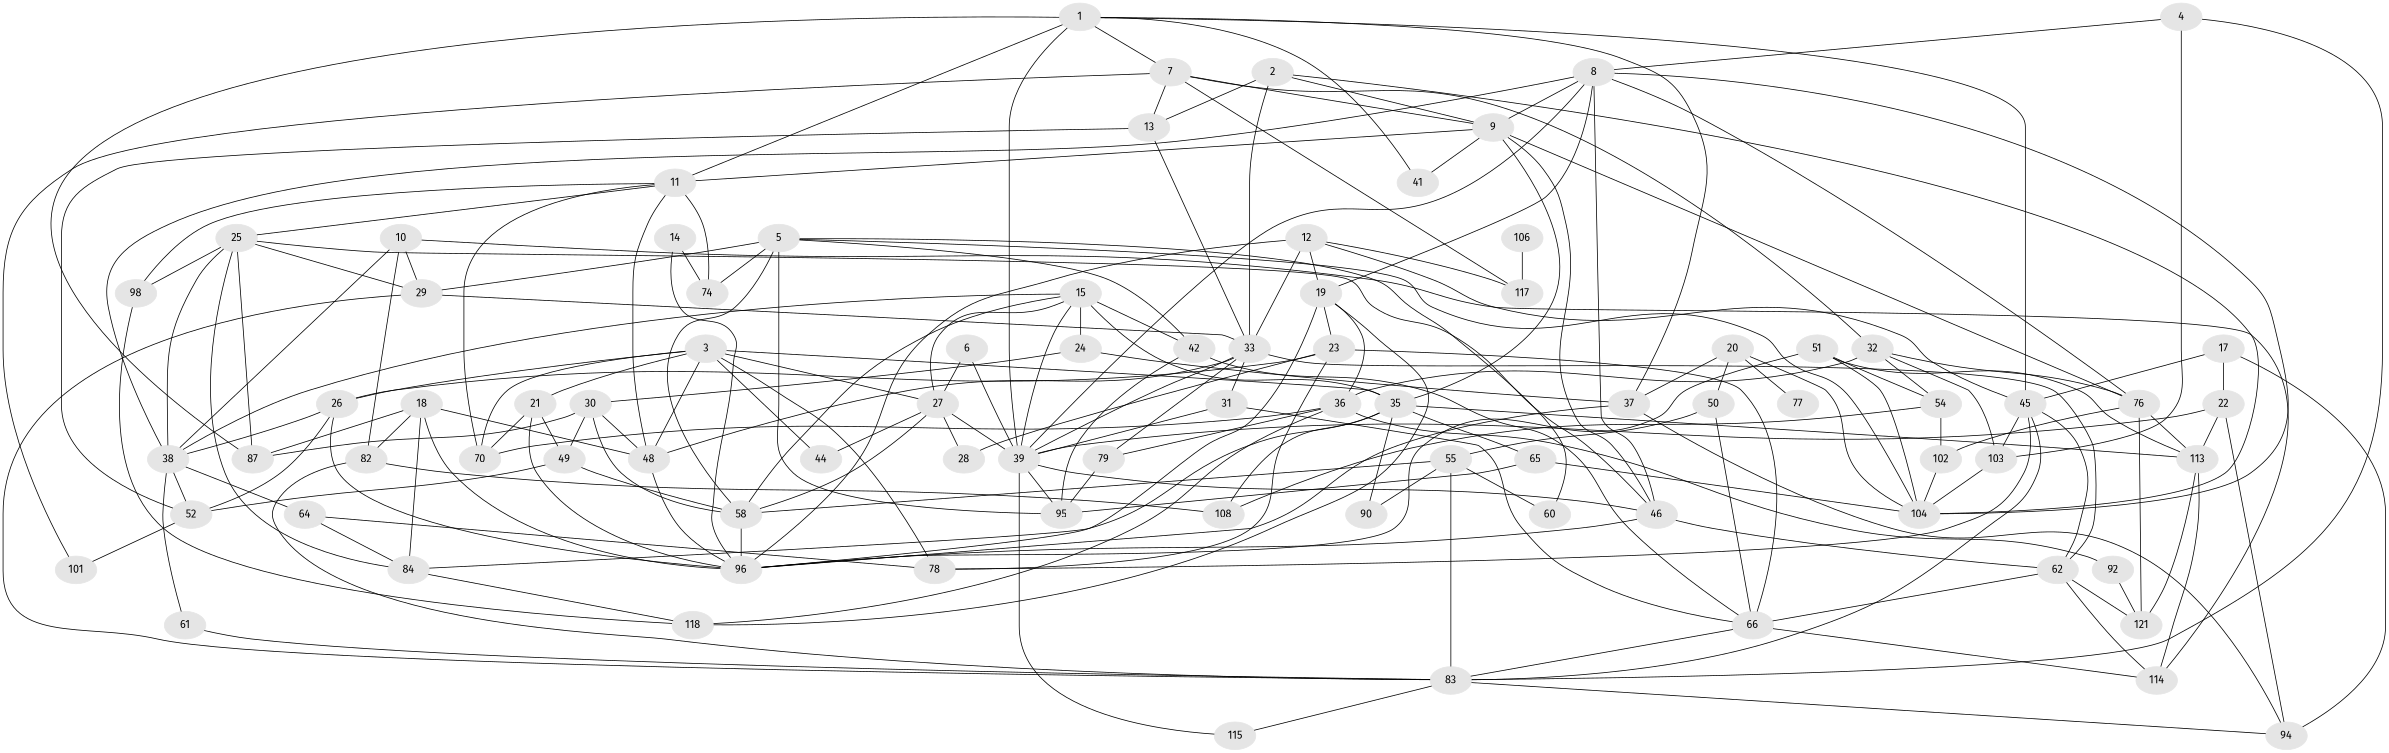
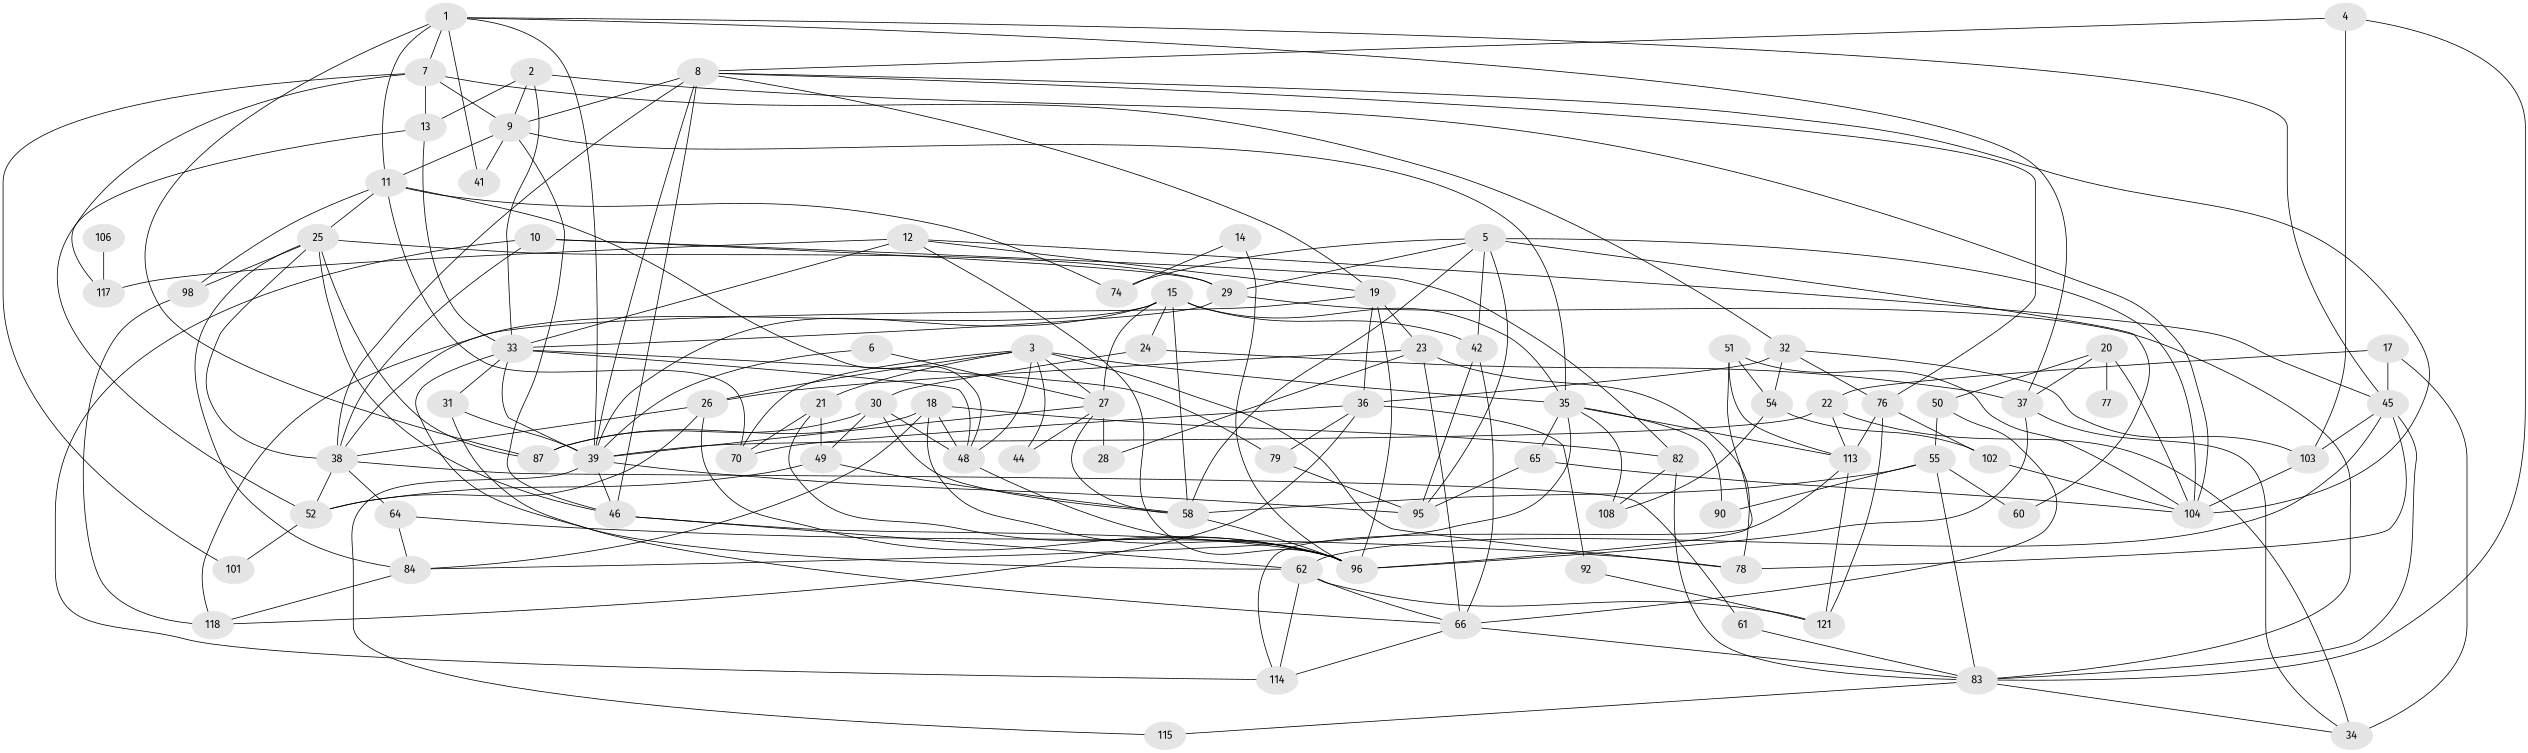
(1816, 266) -> none
(2287, 736) -> (2352, 736)
